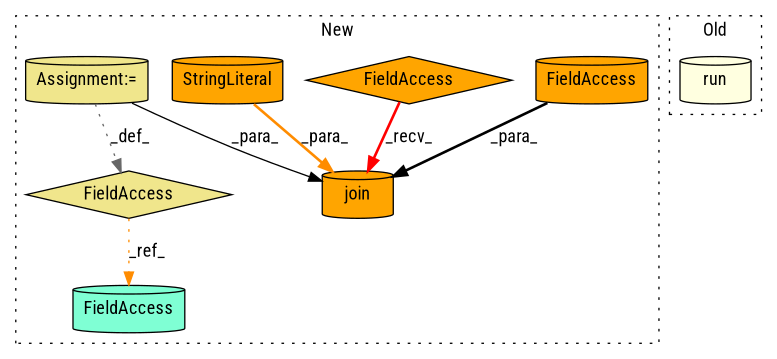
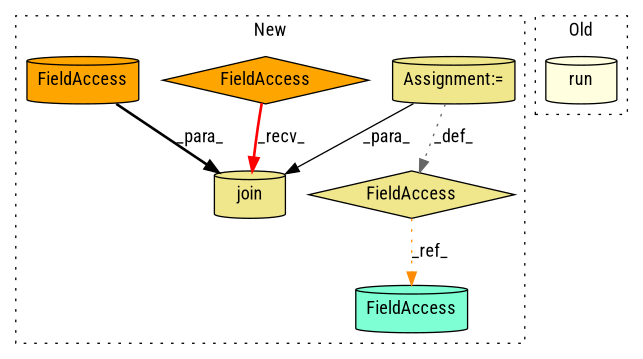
(228, 80) -> none
(358, 195) -> (250, 195)
